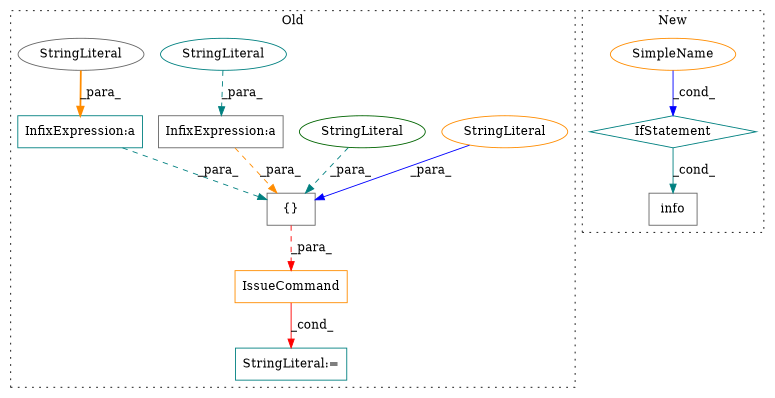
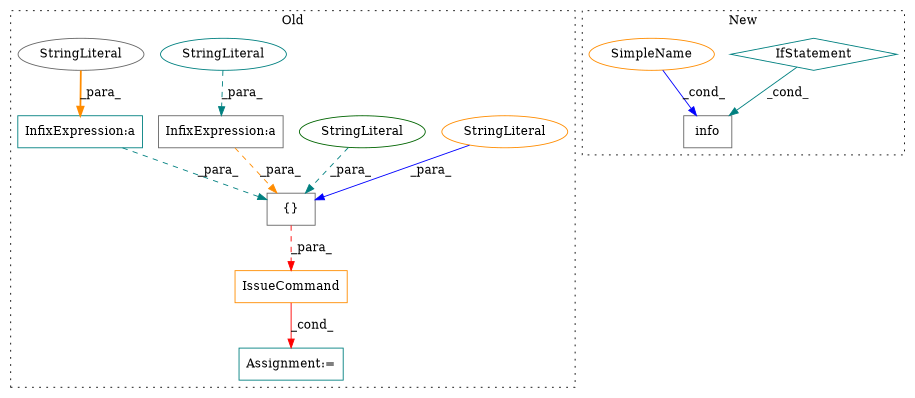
(673, 89) -> (677, 89)
(291, 364) -> (291, 364)
